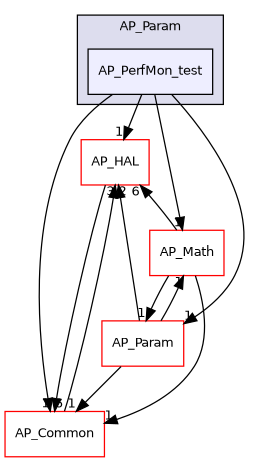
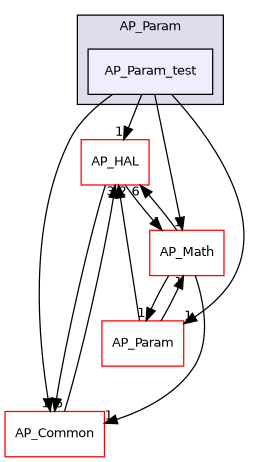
(150, 72) -> (150, 72)
none -> (139, 203)
(103, 384) -> none
